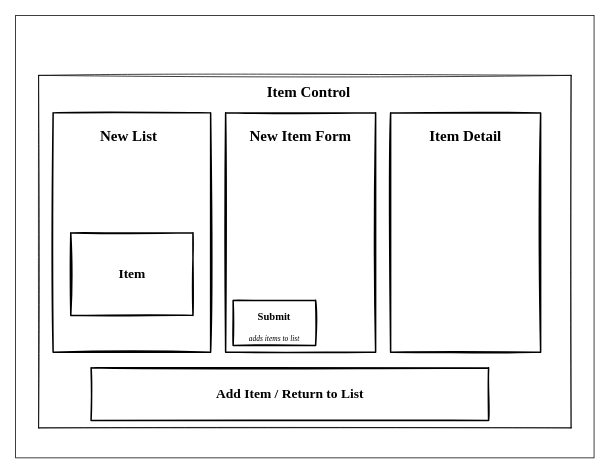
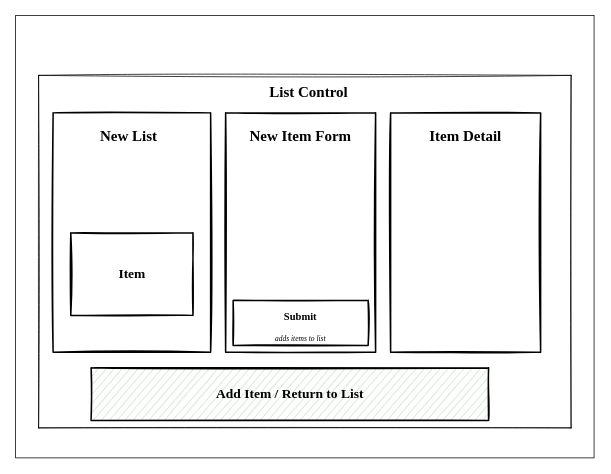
(309, 90) -> (309, 90)
(274, 323) -> (300, 323)
(290, 394) -> (290, 394)
